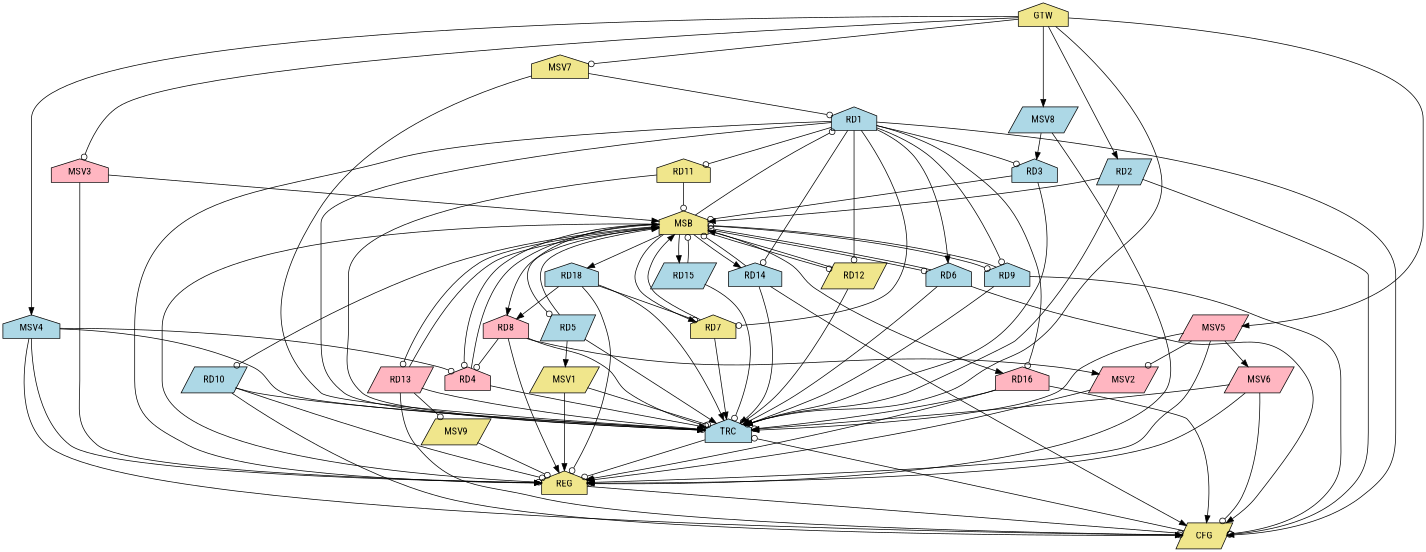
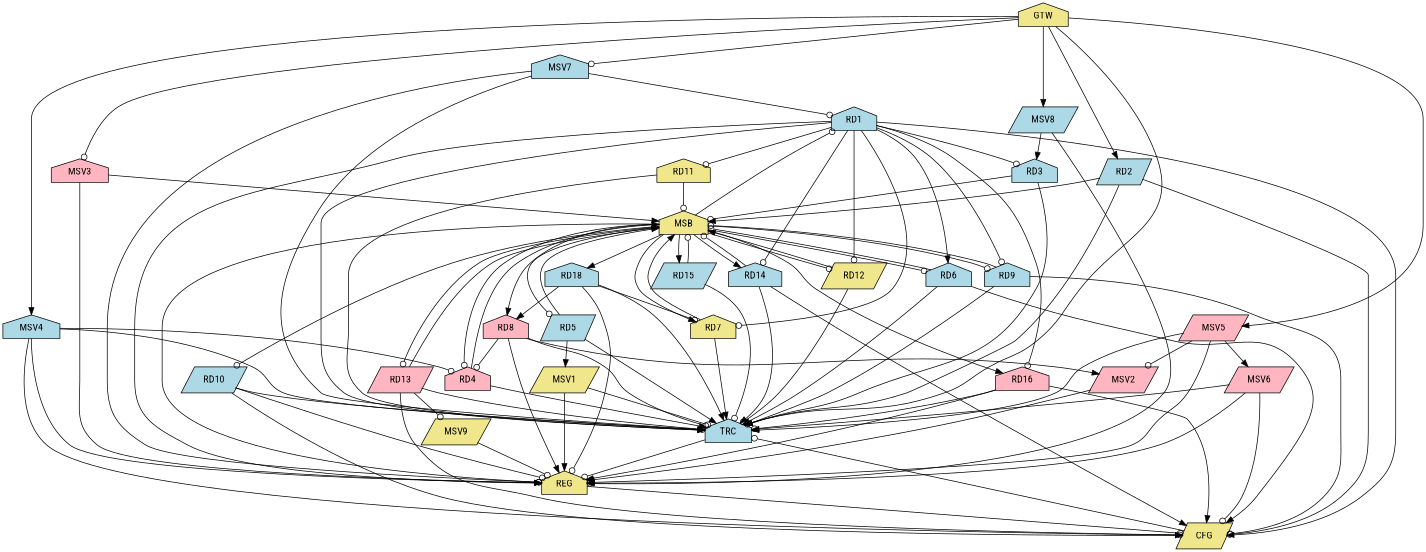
(560, 68) -> (560, 68)
none -> (108, 322)
